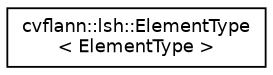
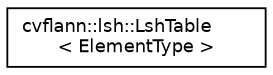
(136, 38) -> (136, 38)
